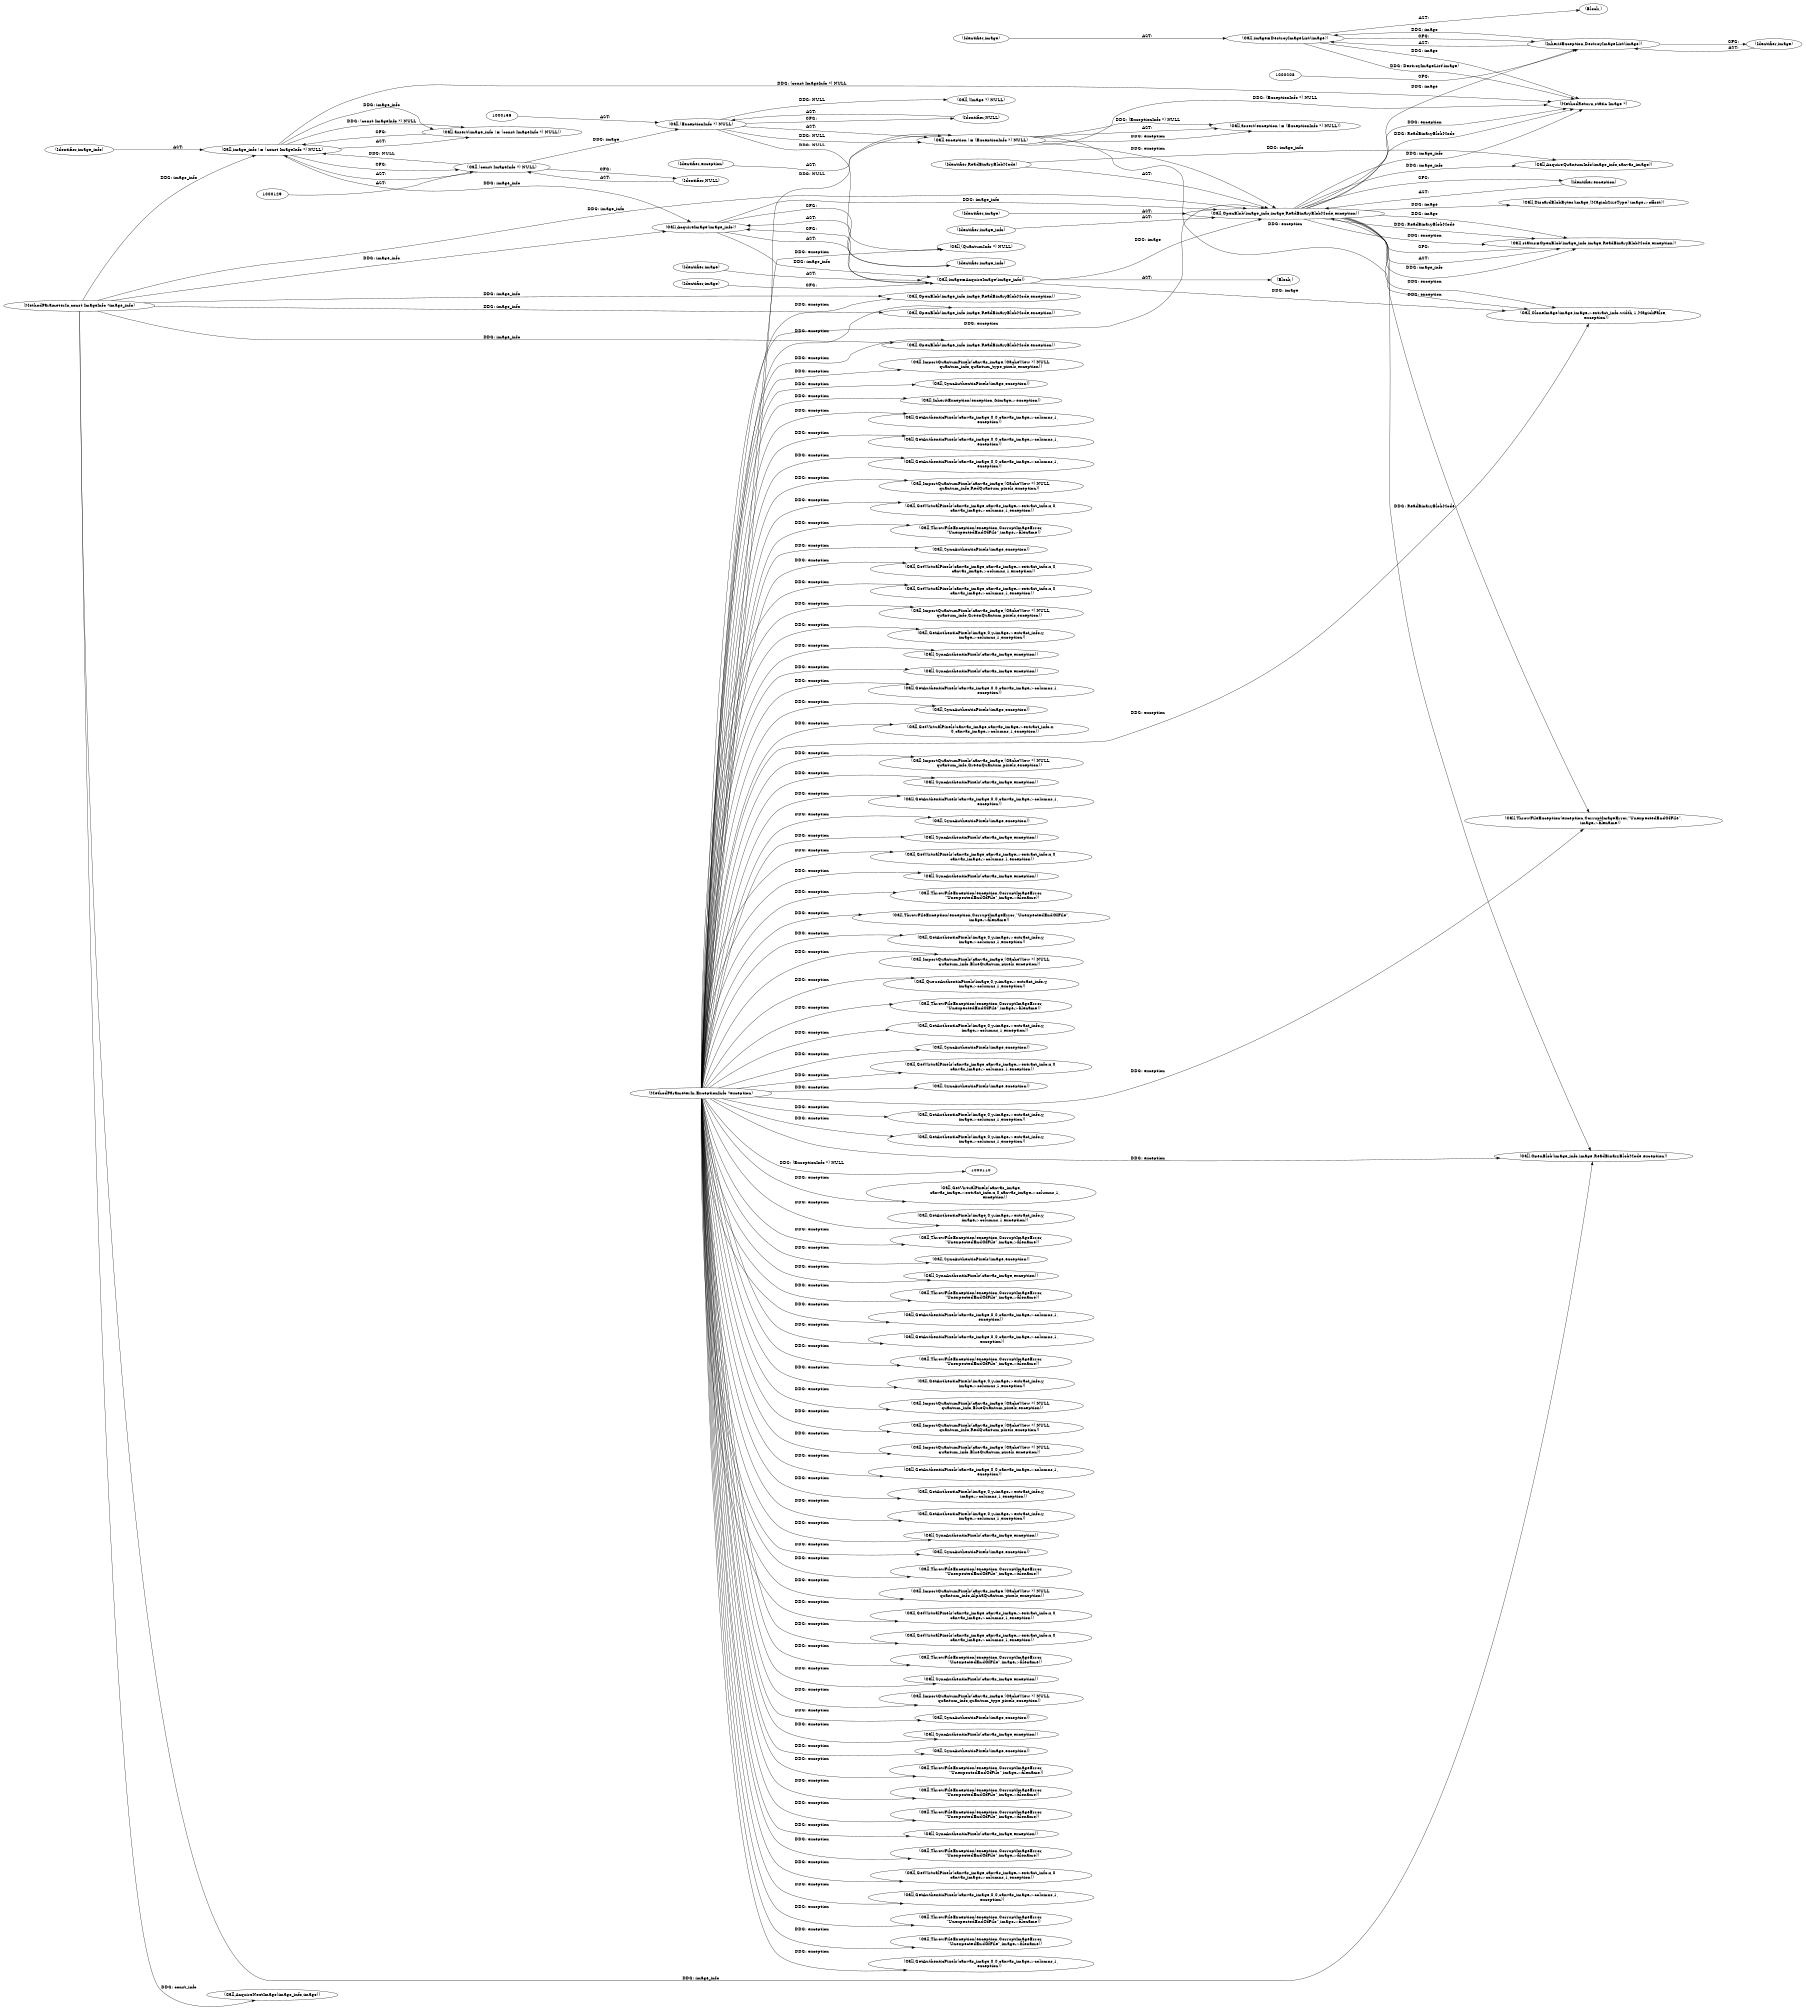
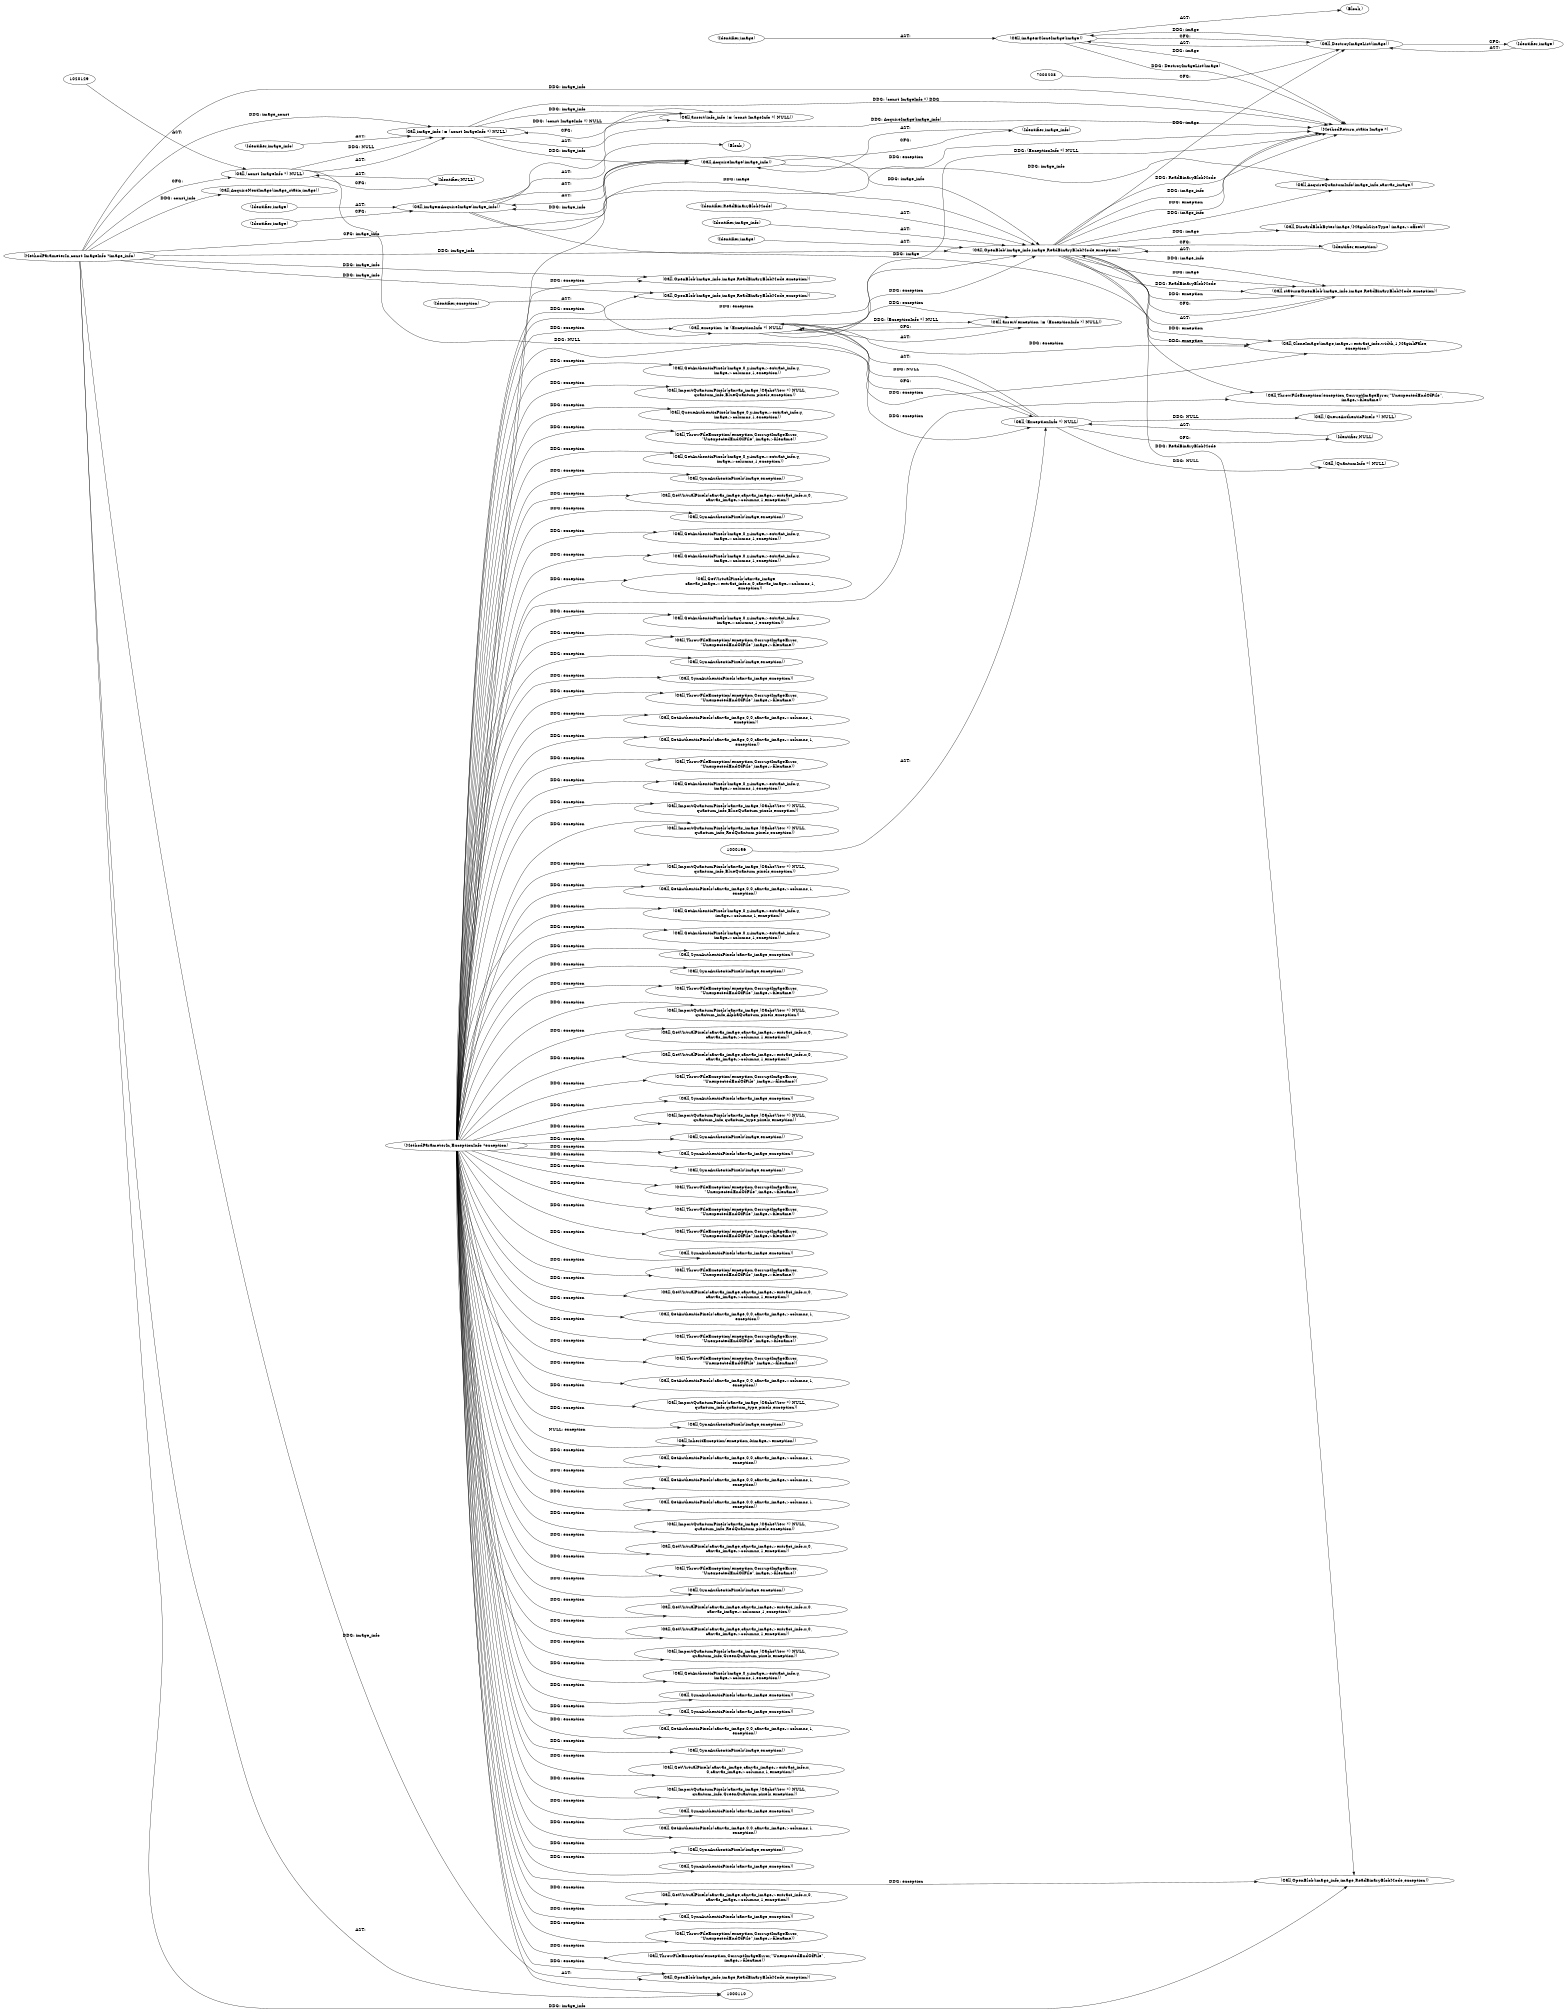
(1285, 38) -> (1046, 38)
(1594, 44) -> (1355, 44)
(1285, 75) -> (1046, 75)
(812, 84) -> (906, 100)
none -> (672, 89)
(981, 100) -> (1355, 417)
none -> (881, 123)
(502, 132) -> (736, 118)
(606, 140) -> (567, 340)
(1290, 152) -> (1056, 181)
(372, 169) -> (150, 201)
(812, 174) -> (567, 328)
(179, 178) -> (269, 115)
(272, 194) -> (79, 79)
(812, 229) -> (567, 184)
(382, 258) -> (361, 234)
none -> (898, 330)
none -> (885, 388)
(812, 396) -> (567, 1430)
(744, 593) -> (531, 291)
(812, 1163) -> (567, 1973)
none -> (151, 1311)
(272, 1995) -> (269, 191)
